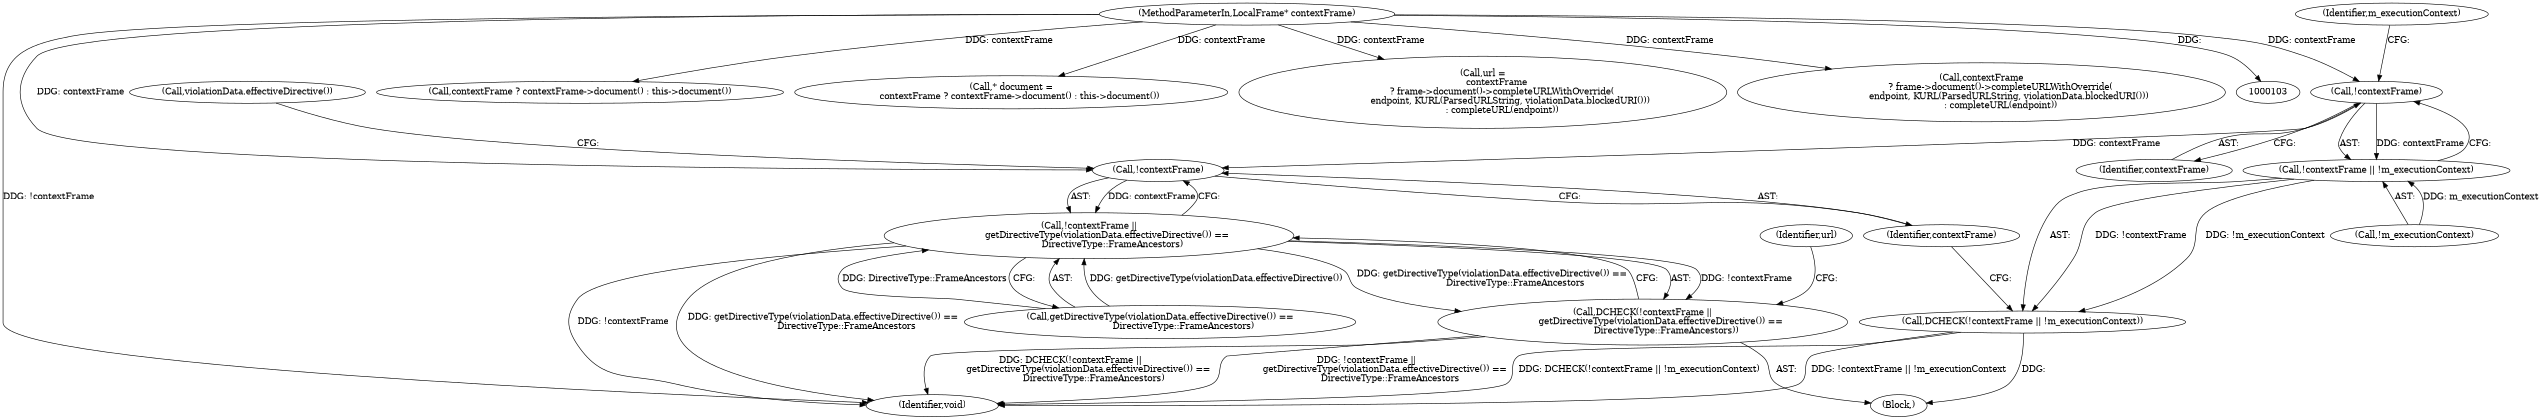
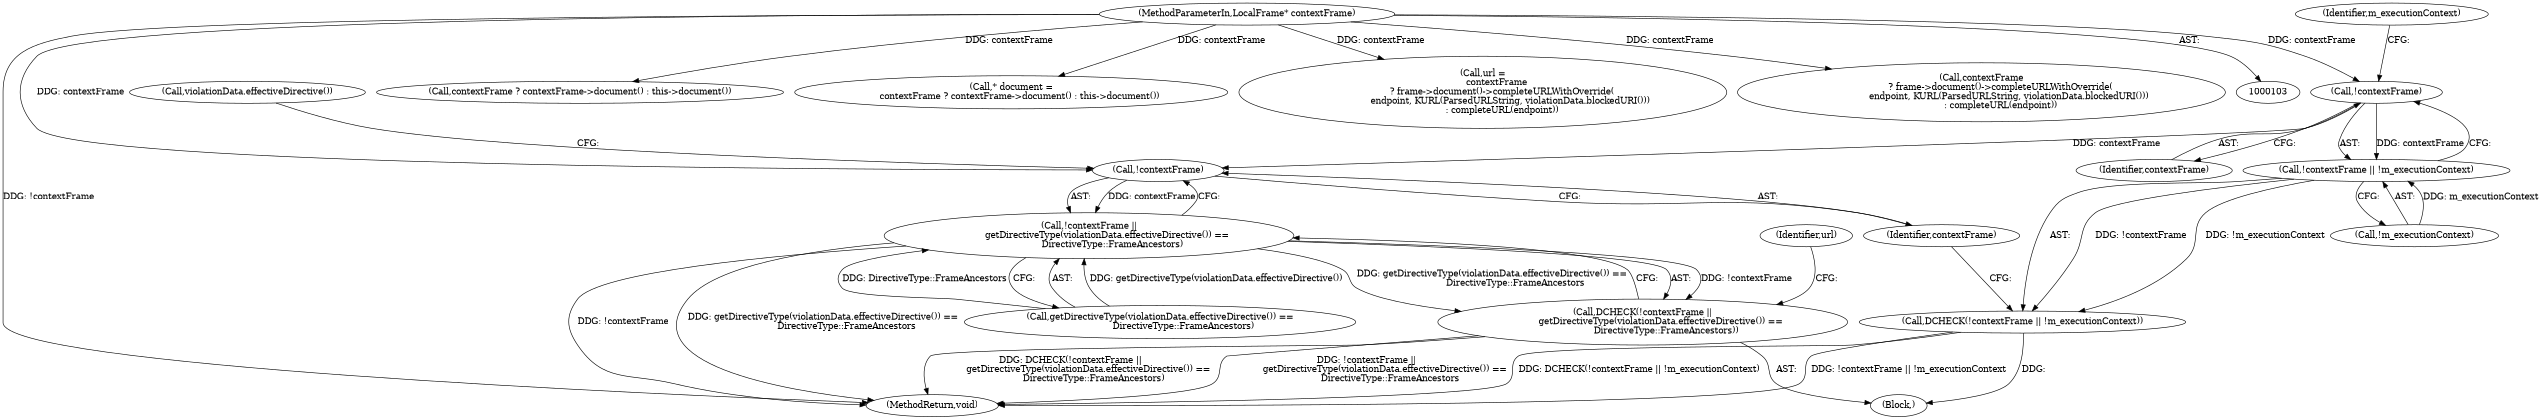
(2191, 41) -> (2191, 41)
none -> (2360, 205)
(932, 406) -> (932, 406)
